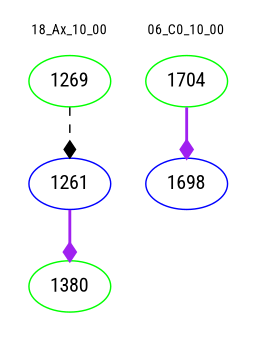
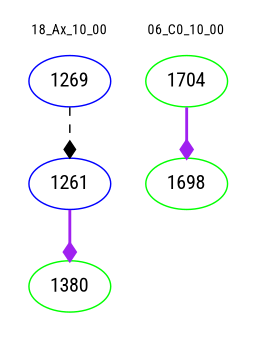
(70, 81) -> (70, 81)
(187, 184) -> (187, 184)
